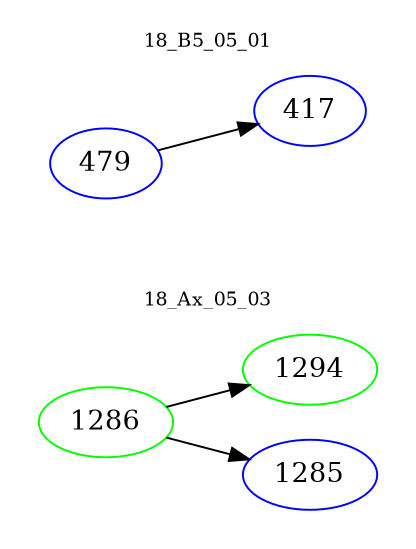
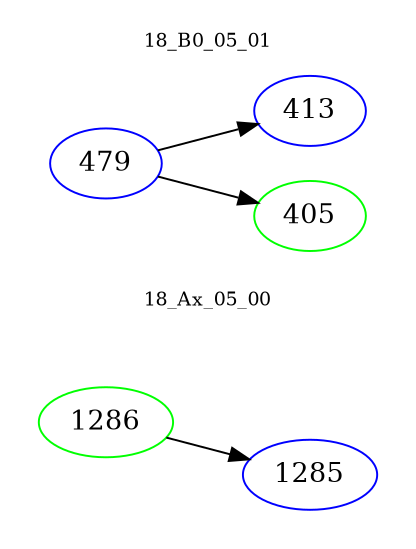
(208, 42) -> (208, 42)
(310, 111) -> (310, 111)
none -> (310, 216)
(208, 301) -> (208, 301)
(310, 370) -> none
